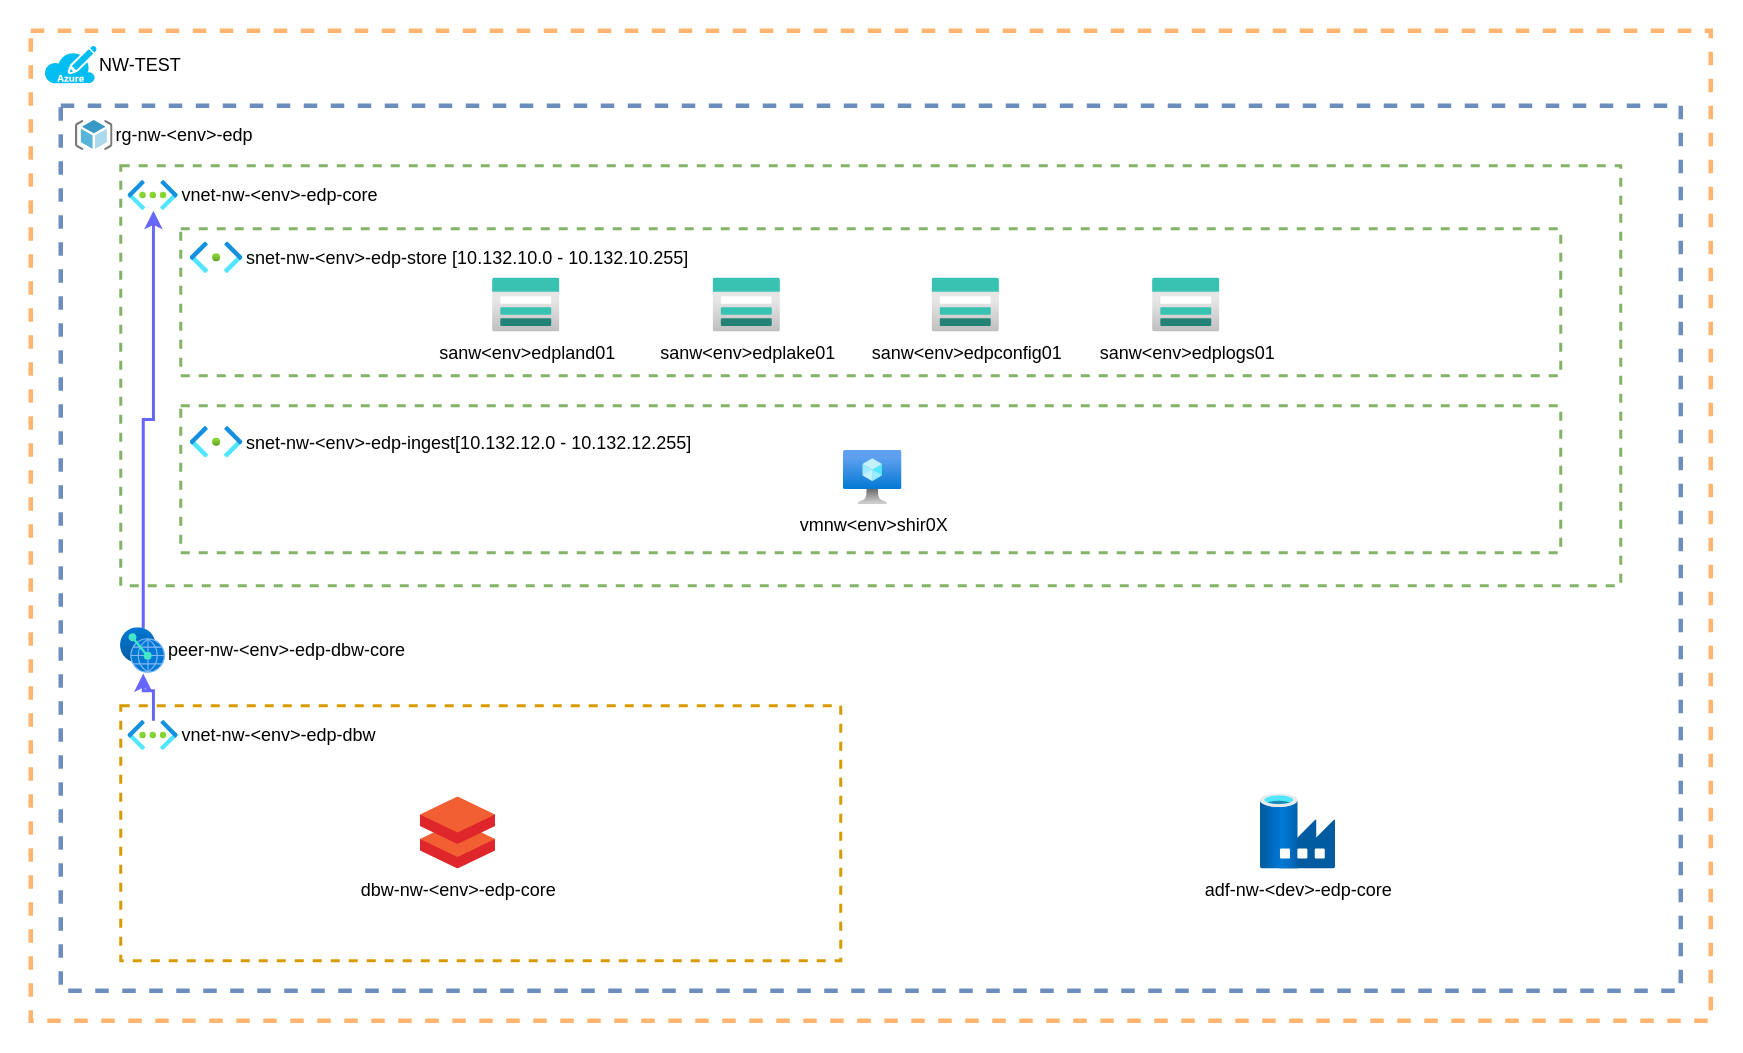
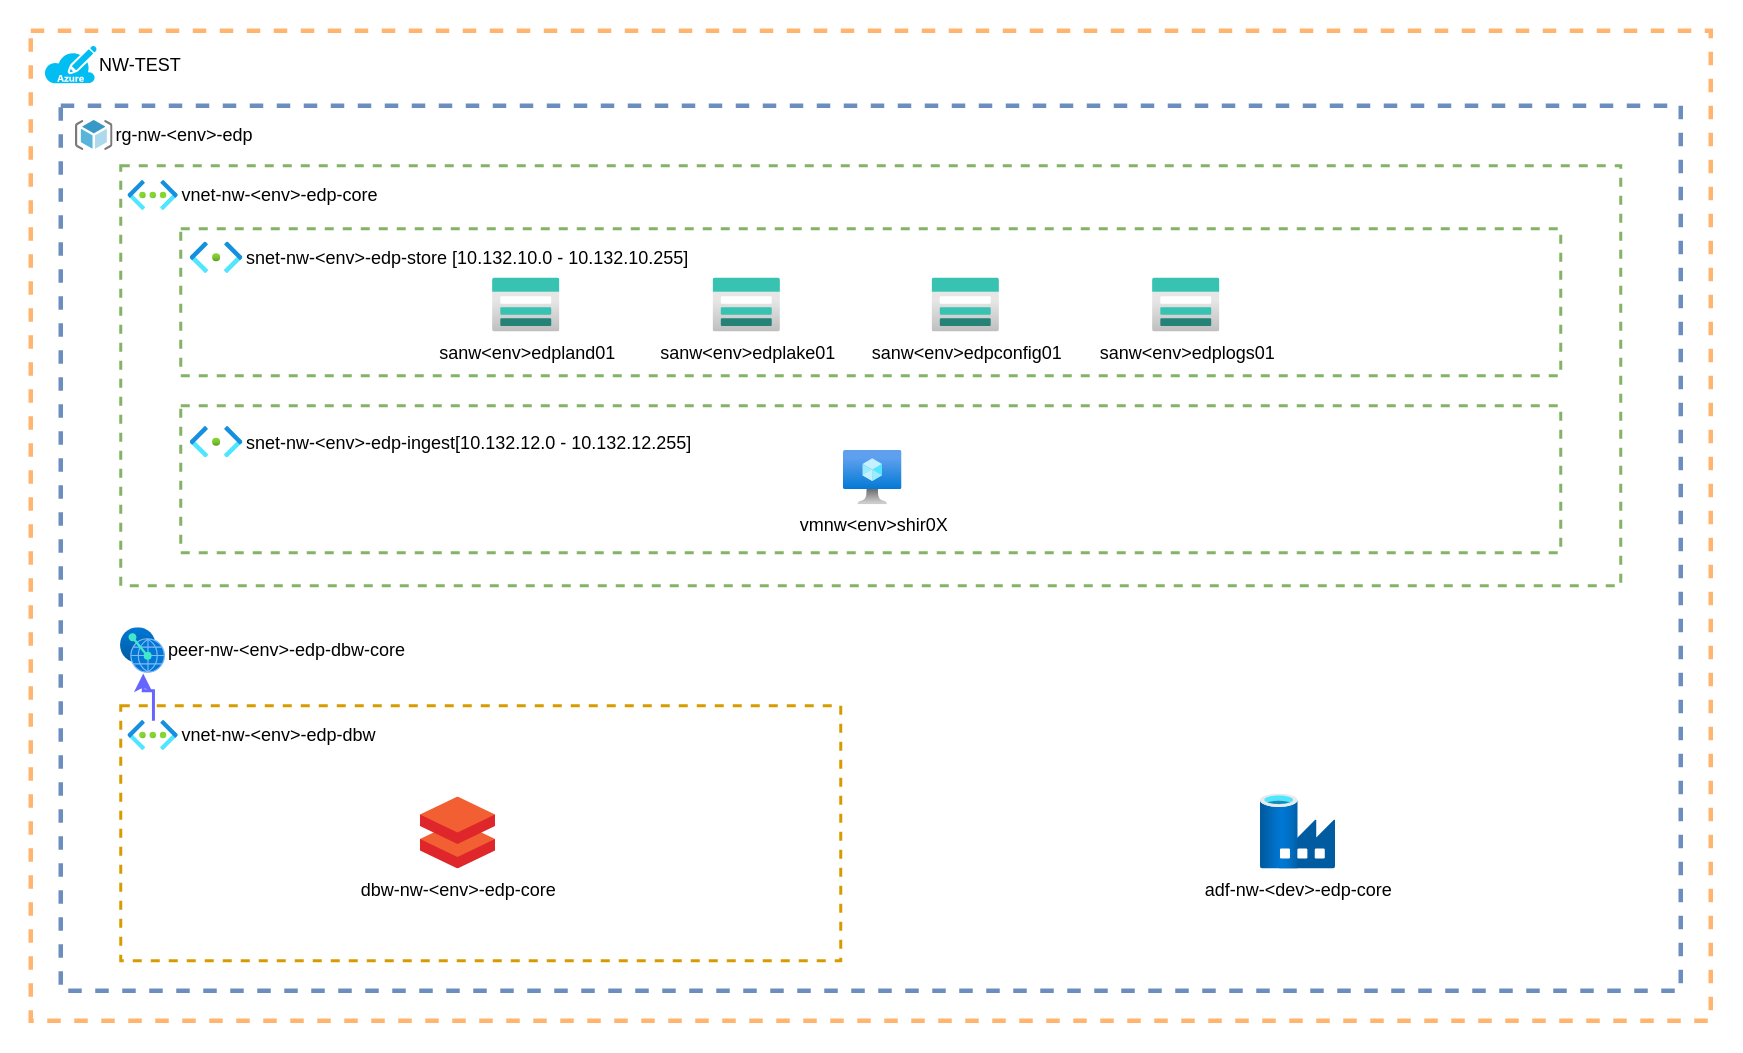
(143, 420) -> none
